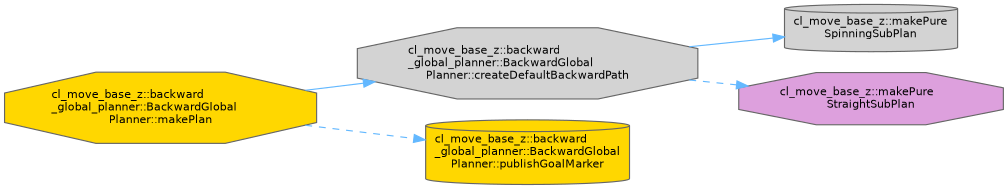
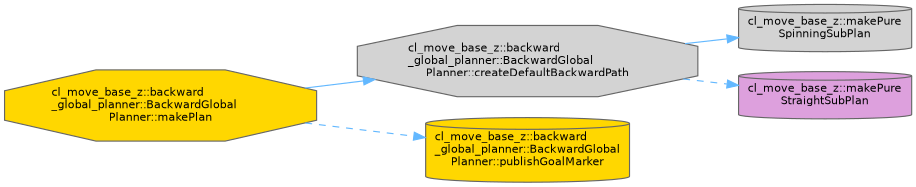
(871, 99) -> (825, 95)
